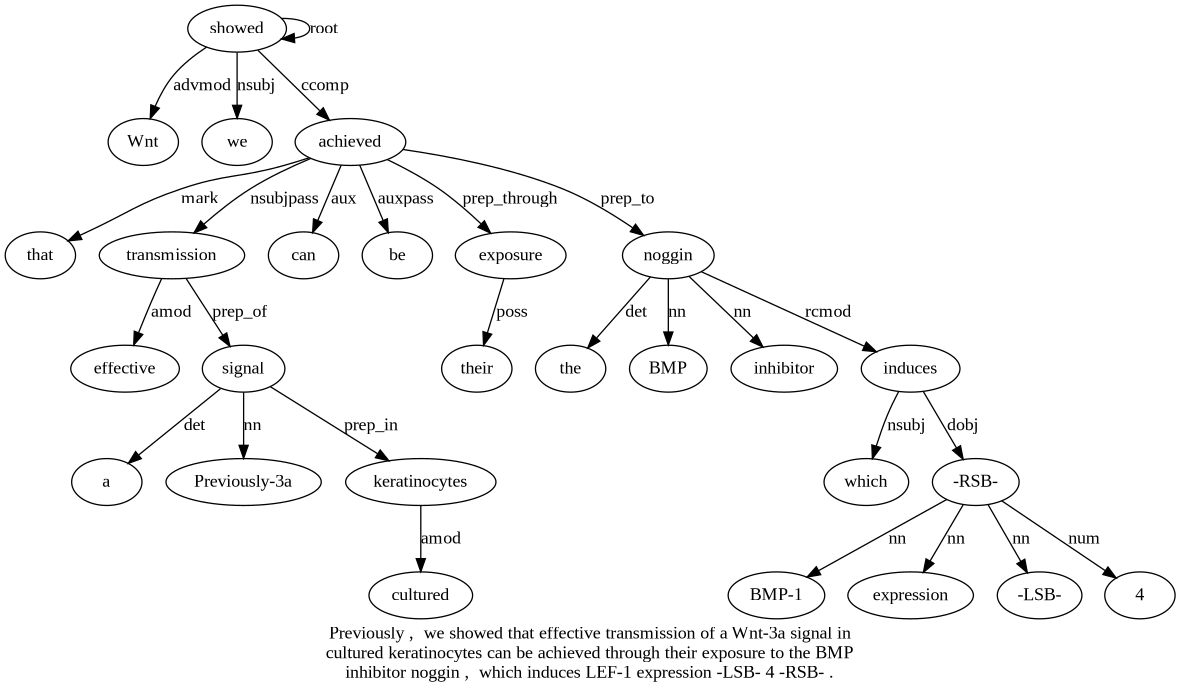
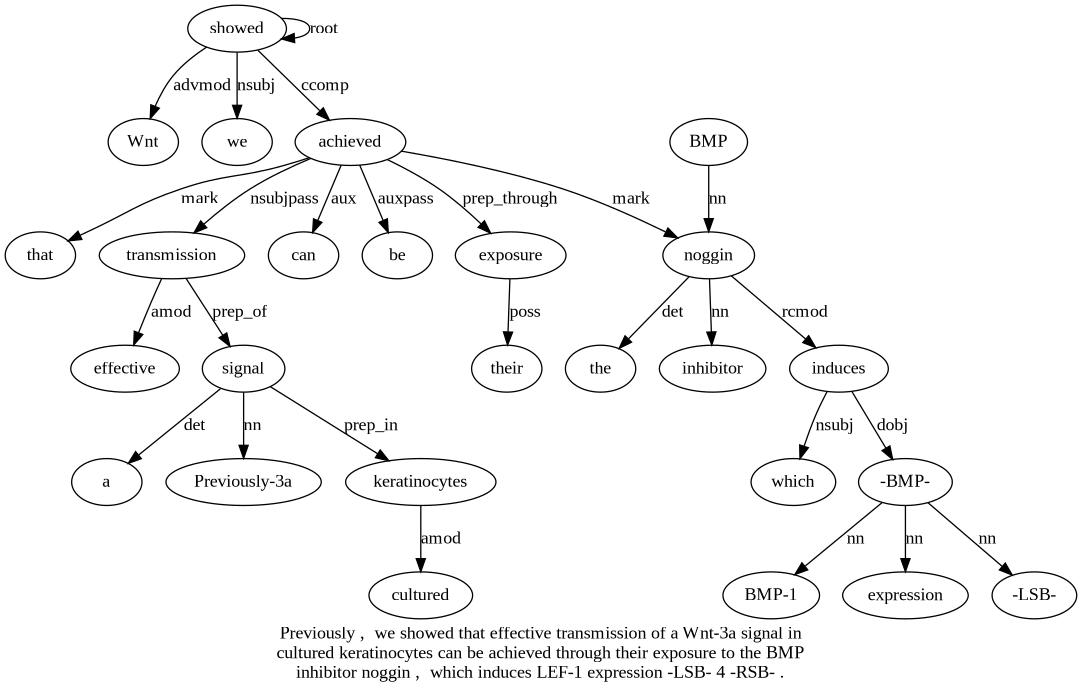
(628, 199) -> (631, 199)
(668, 305) -> (709, 192)
(976, 482) -> (905, 482)
(1140, 595) -> none
